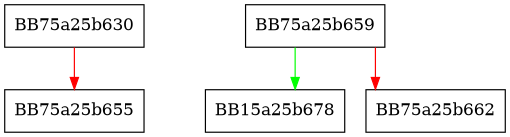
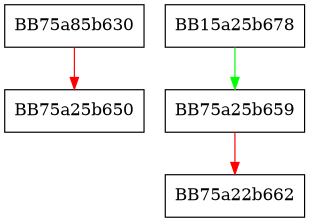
(74, 26) -> (74, 26)
(295, 62) -> (235, 62)
(74, 111) -> (74, 111)
(436, 111) -> (235, 196)
